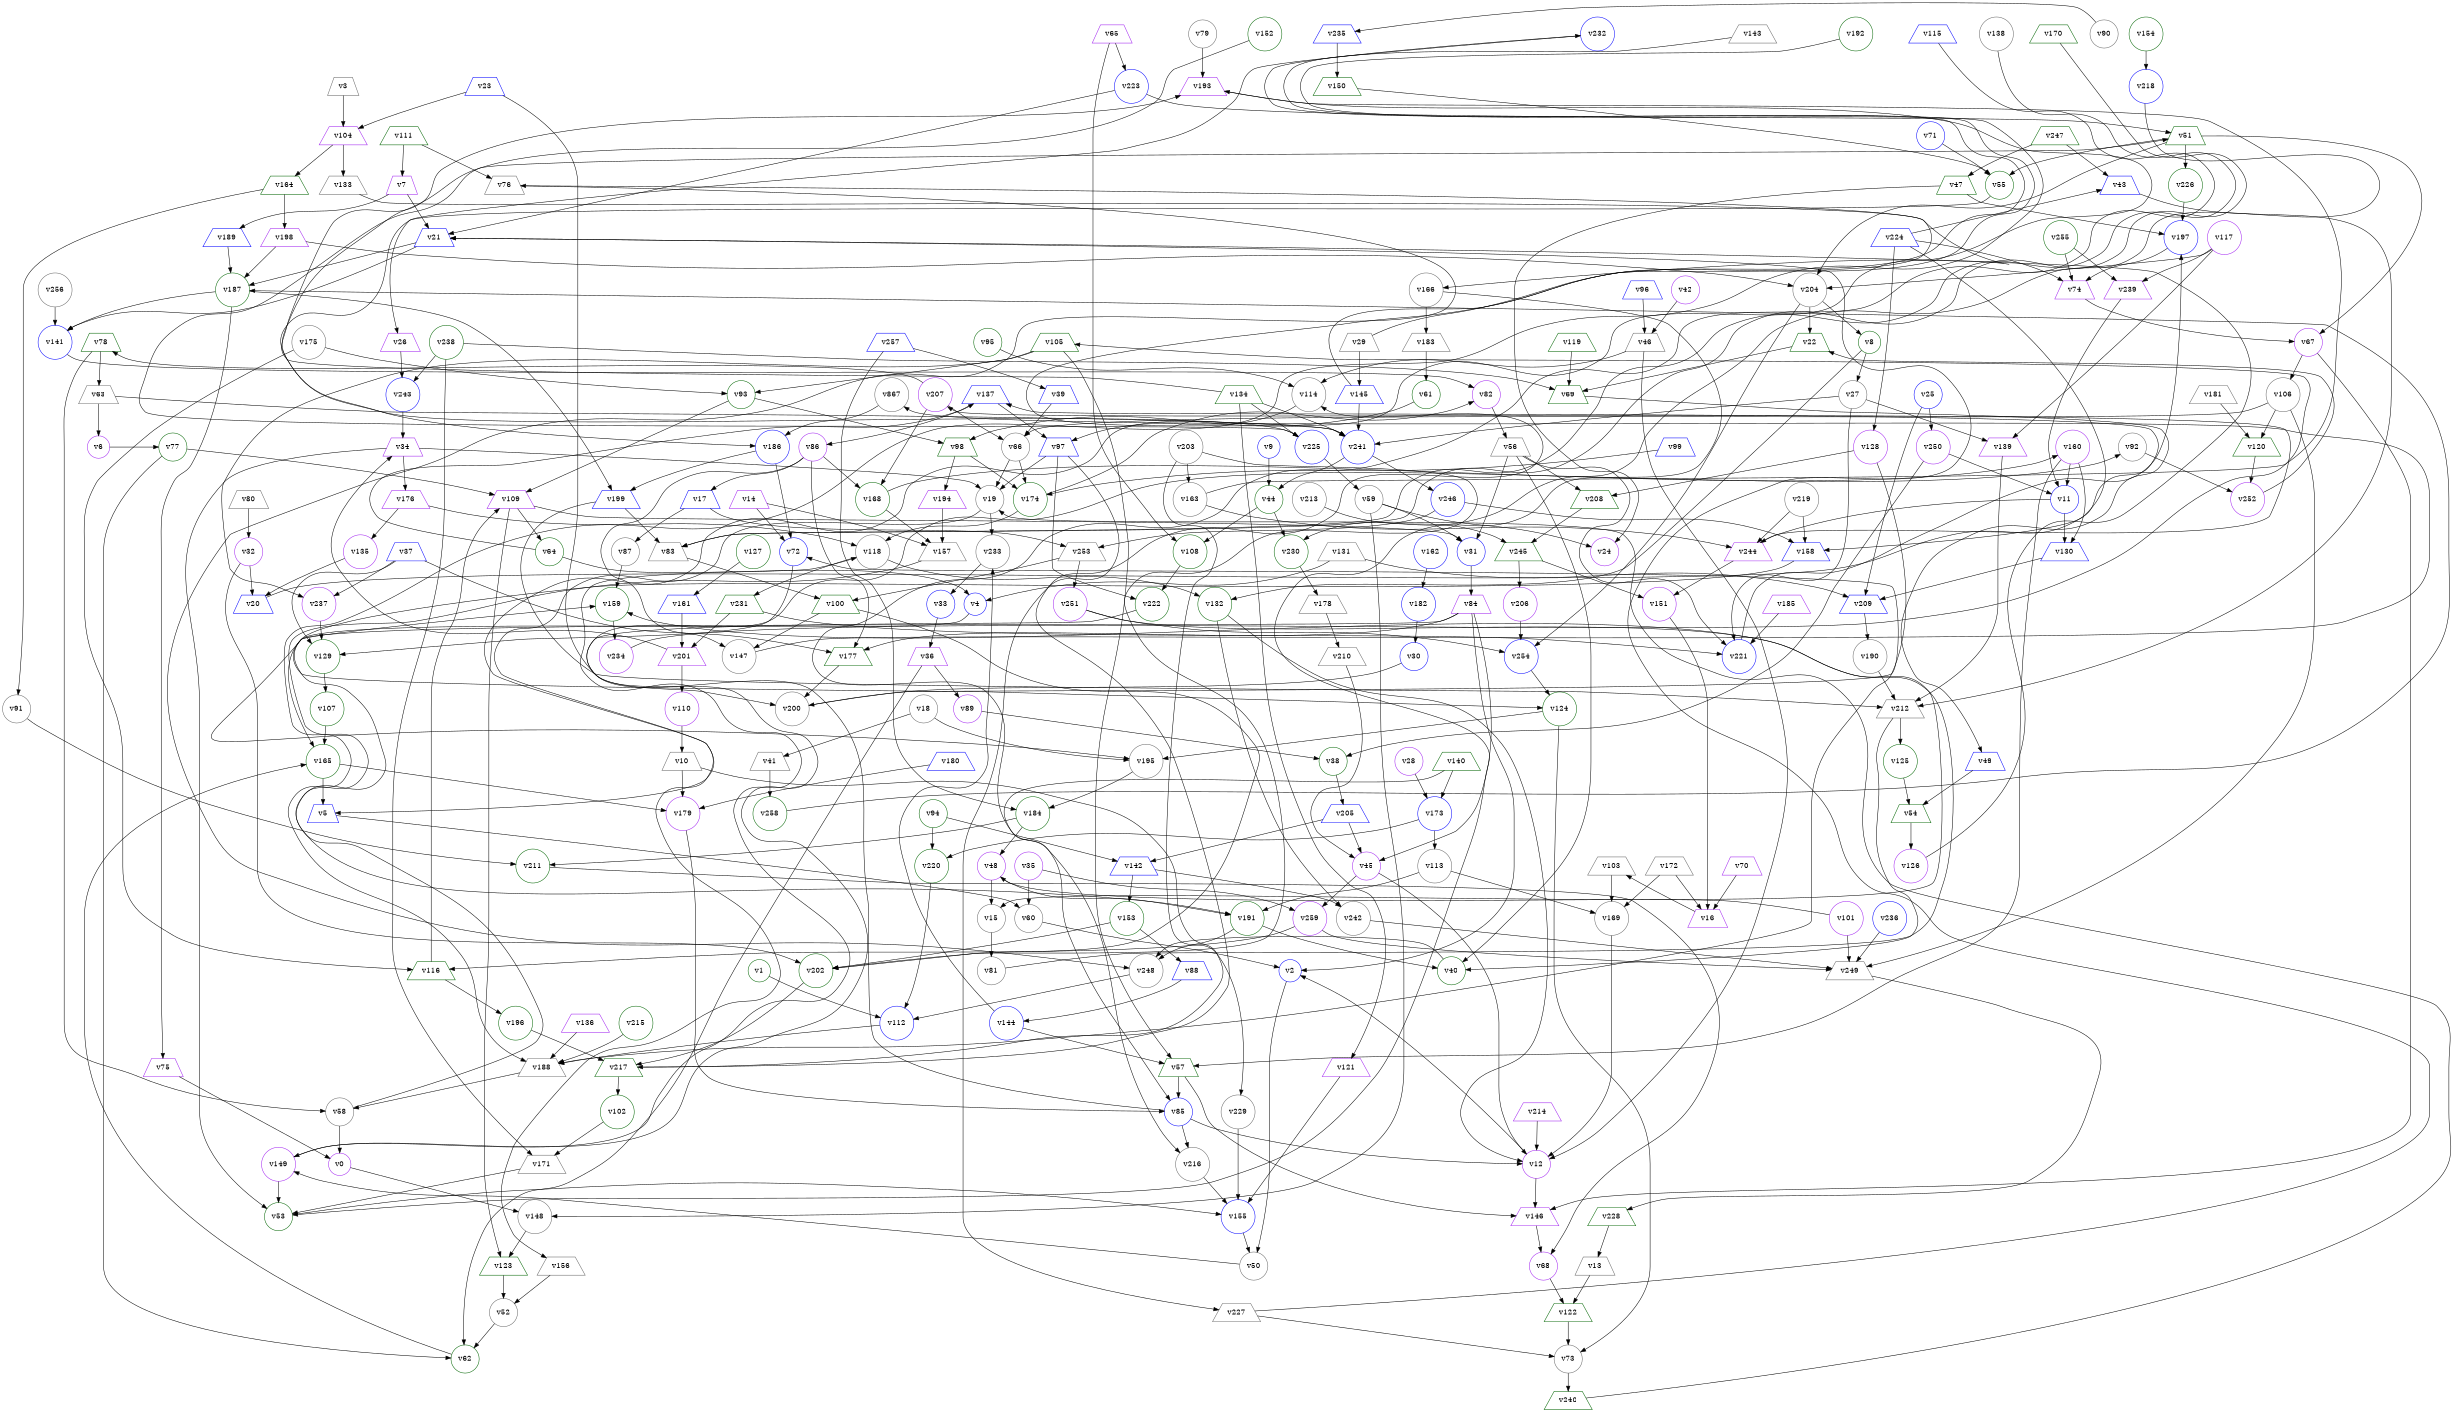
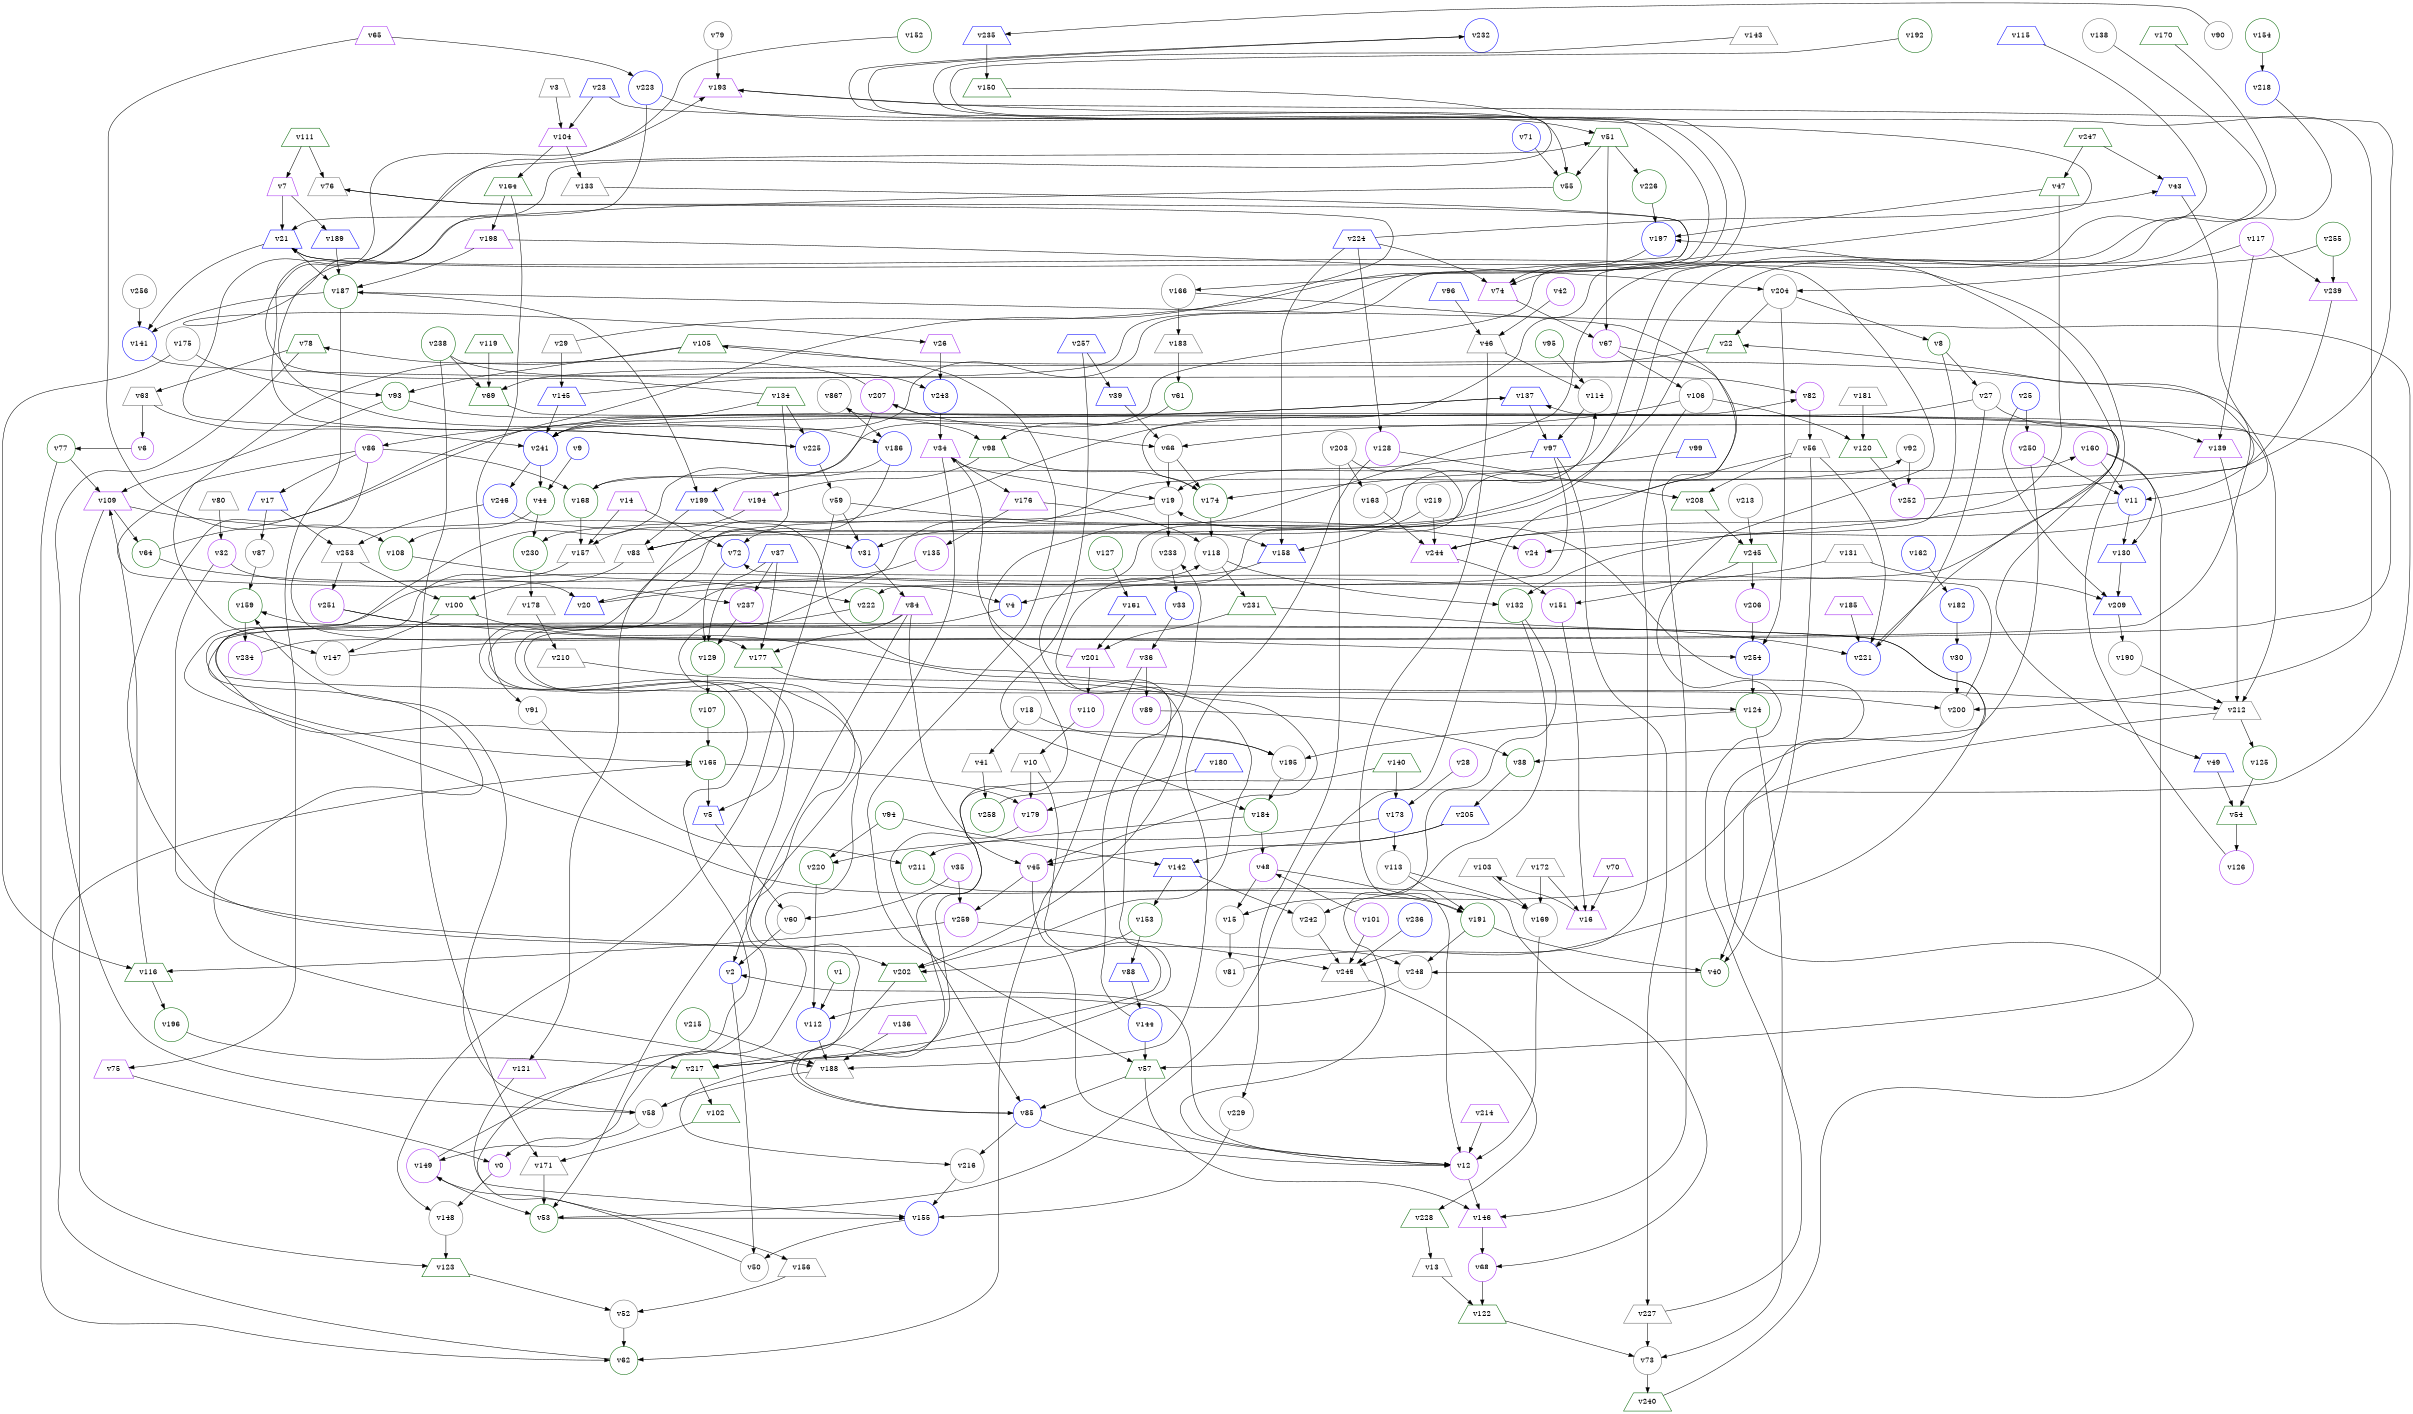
(1987, 207) -> none
(816, 971) -> (902, 972)
(617, 1112) -> (716, 1113)
